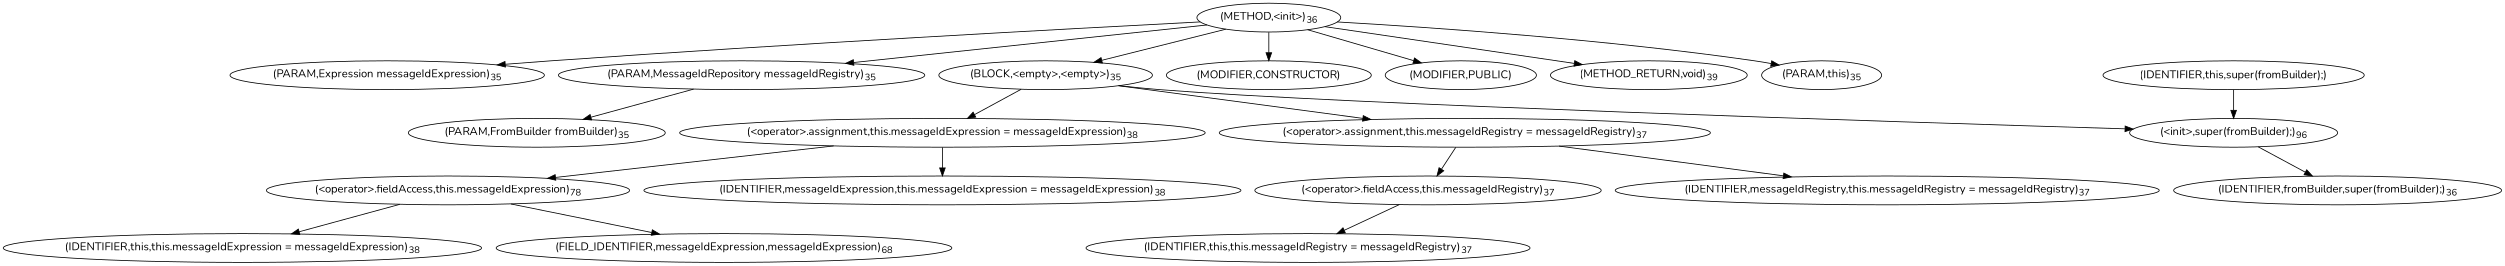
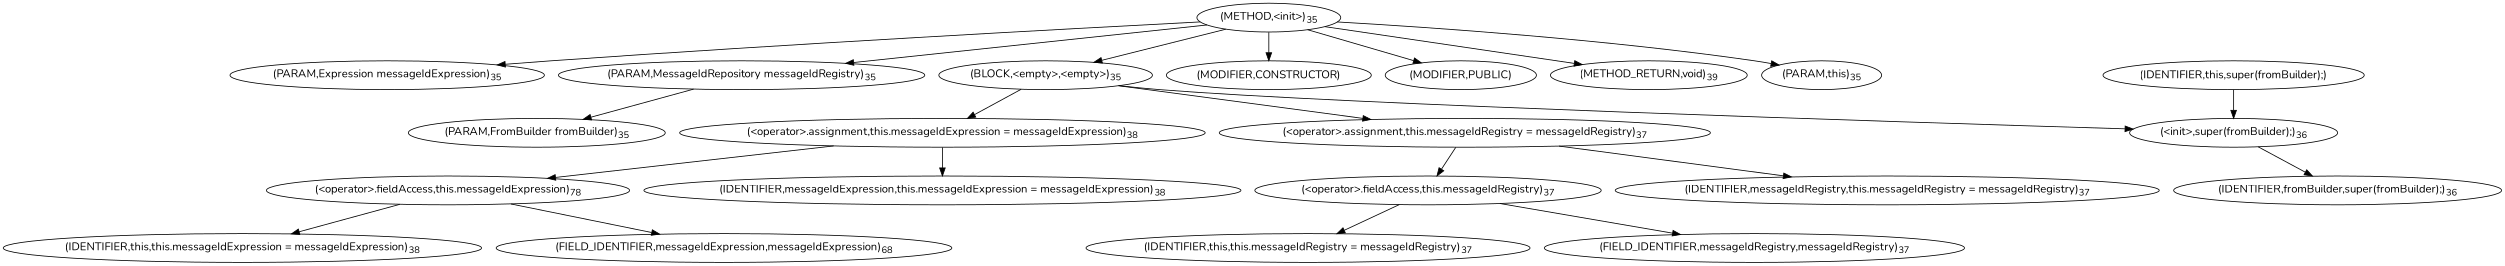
(1312, 16) -> (1312, 16)
(2302, 132) -> (2302, 132)
none -> (1754, 248)
